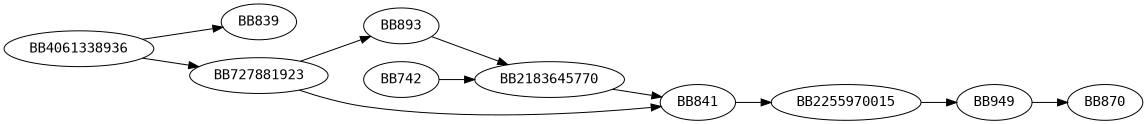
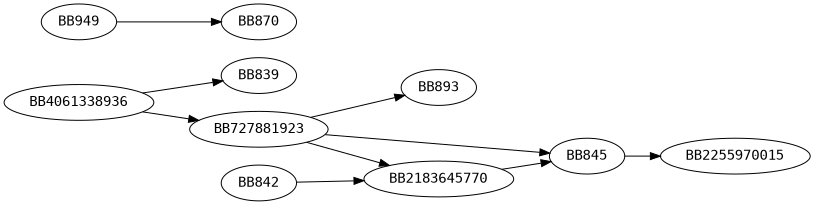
(465, 49) -> (343, 153)
(401, 80) -> (259, 183)
(698, 102) -> (587, 156)
(934, 102) -> none
